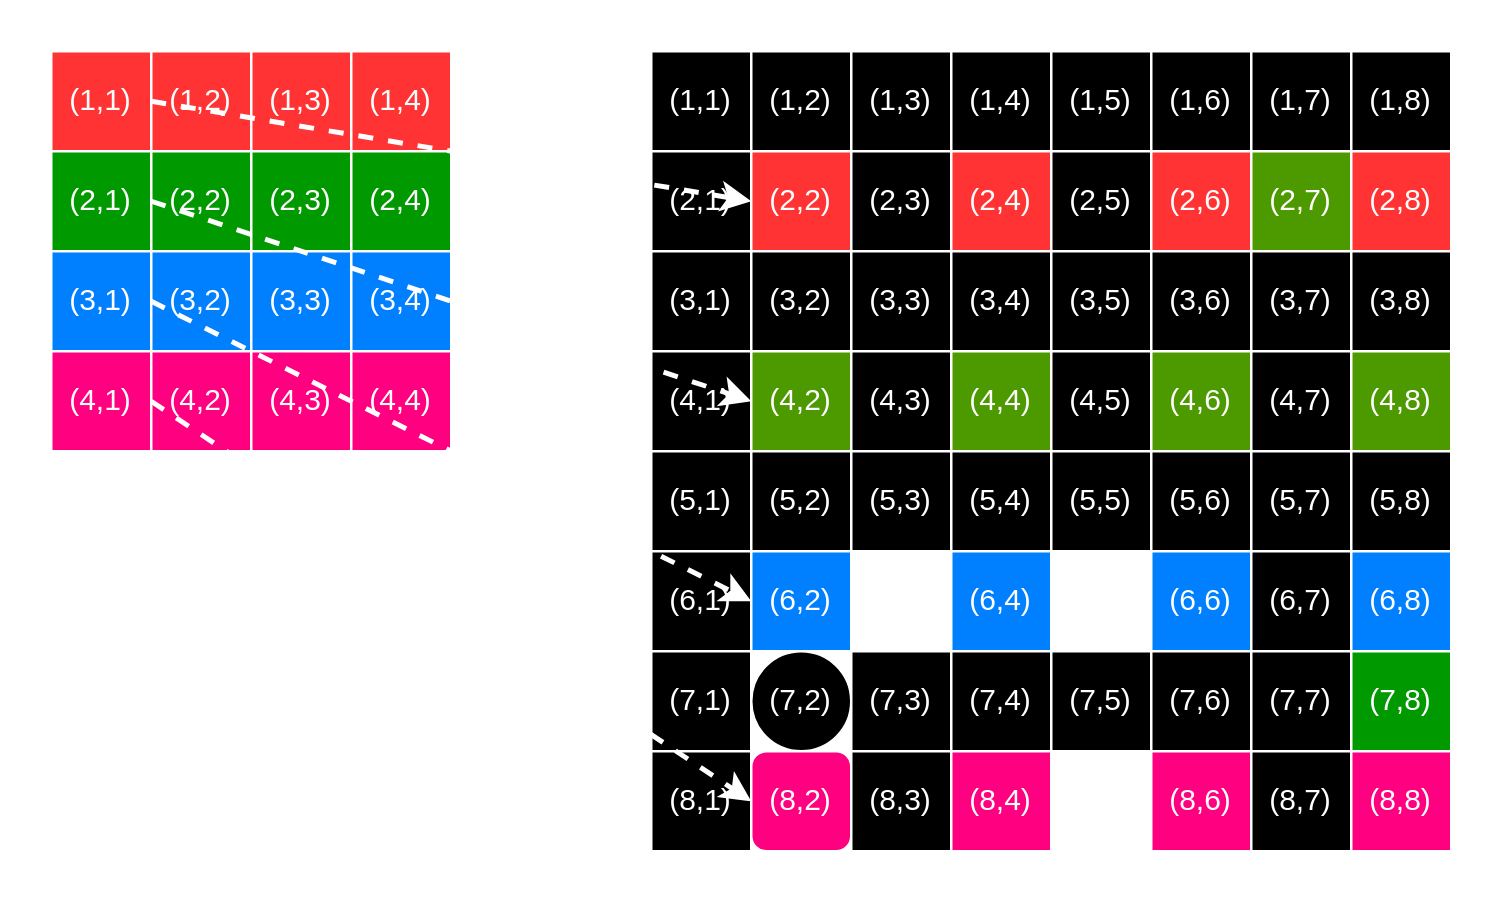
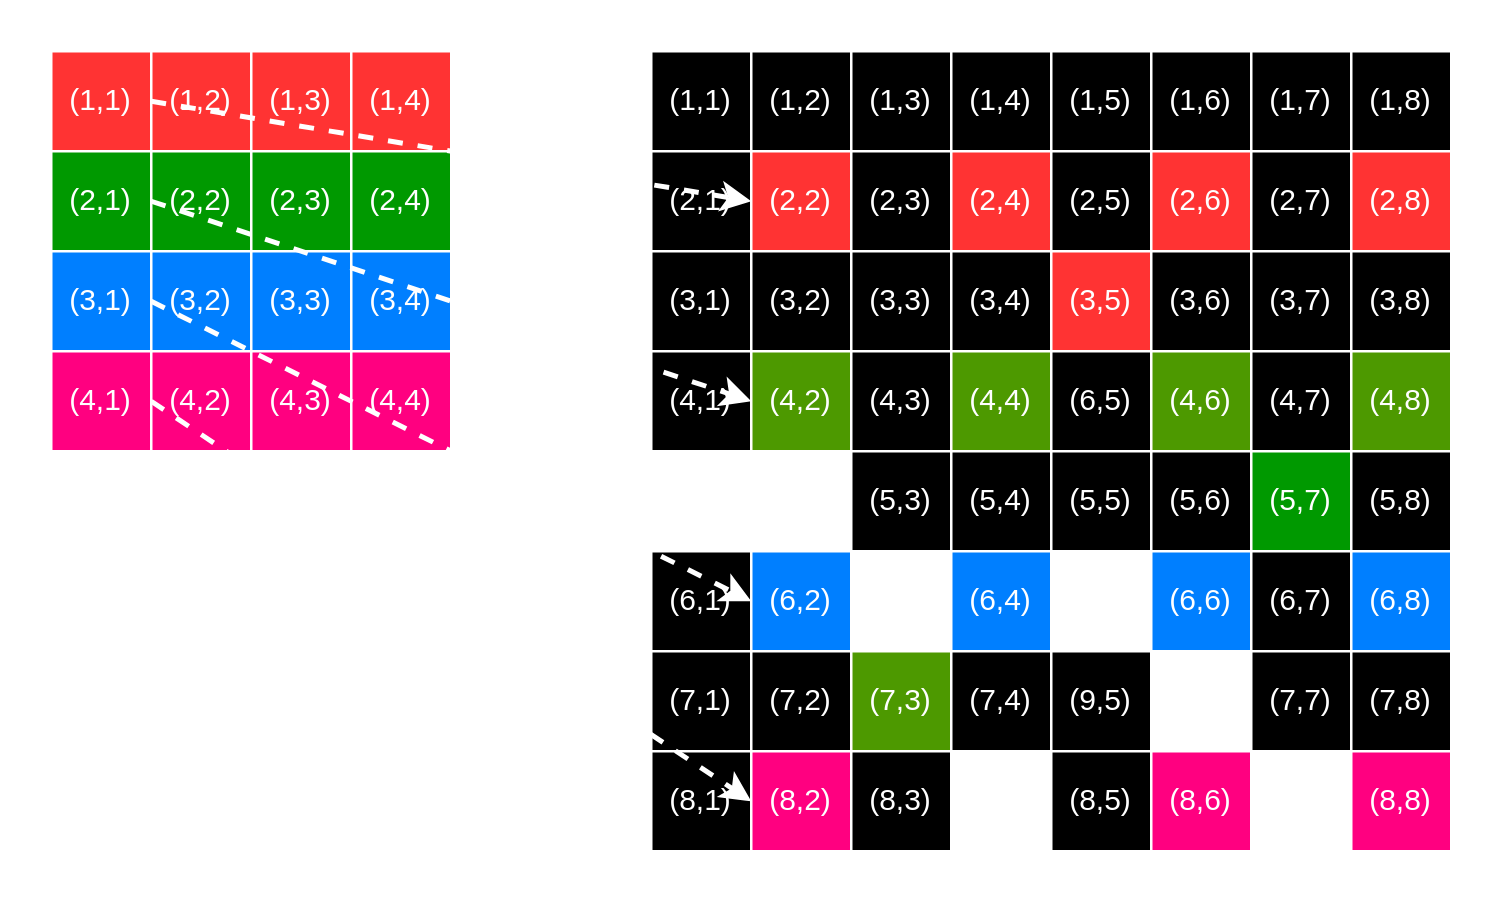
(1301, 201) -> (1301, 201)
(1101, 301) -> (1101, 301)
(1101, 401) -> (1101, 401)
(701, 501) -> none
(801, 501) -> none
(1301, 501) -> (1301, 501)
(801, 701) -> (801, 701)
(901, 701) -> (901, 701)
(1101, 701) -> (1101, 701)
(1201, 701) -> none
(1401, 701) -> (1401, 701)
(801, 801) -> (801, 801)
(1001, 801) -> none
none -> (1101, 801)
(1301, 801) -> none
